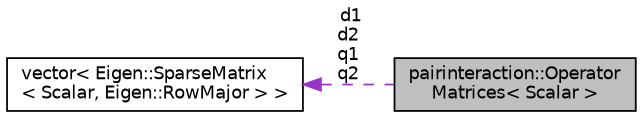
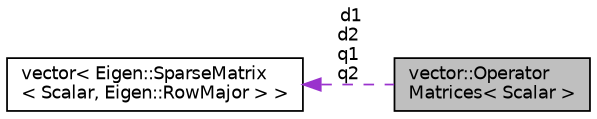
(515, 85) -> (492, 85)
